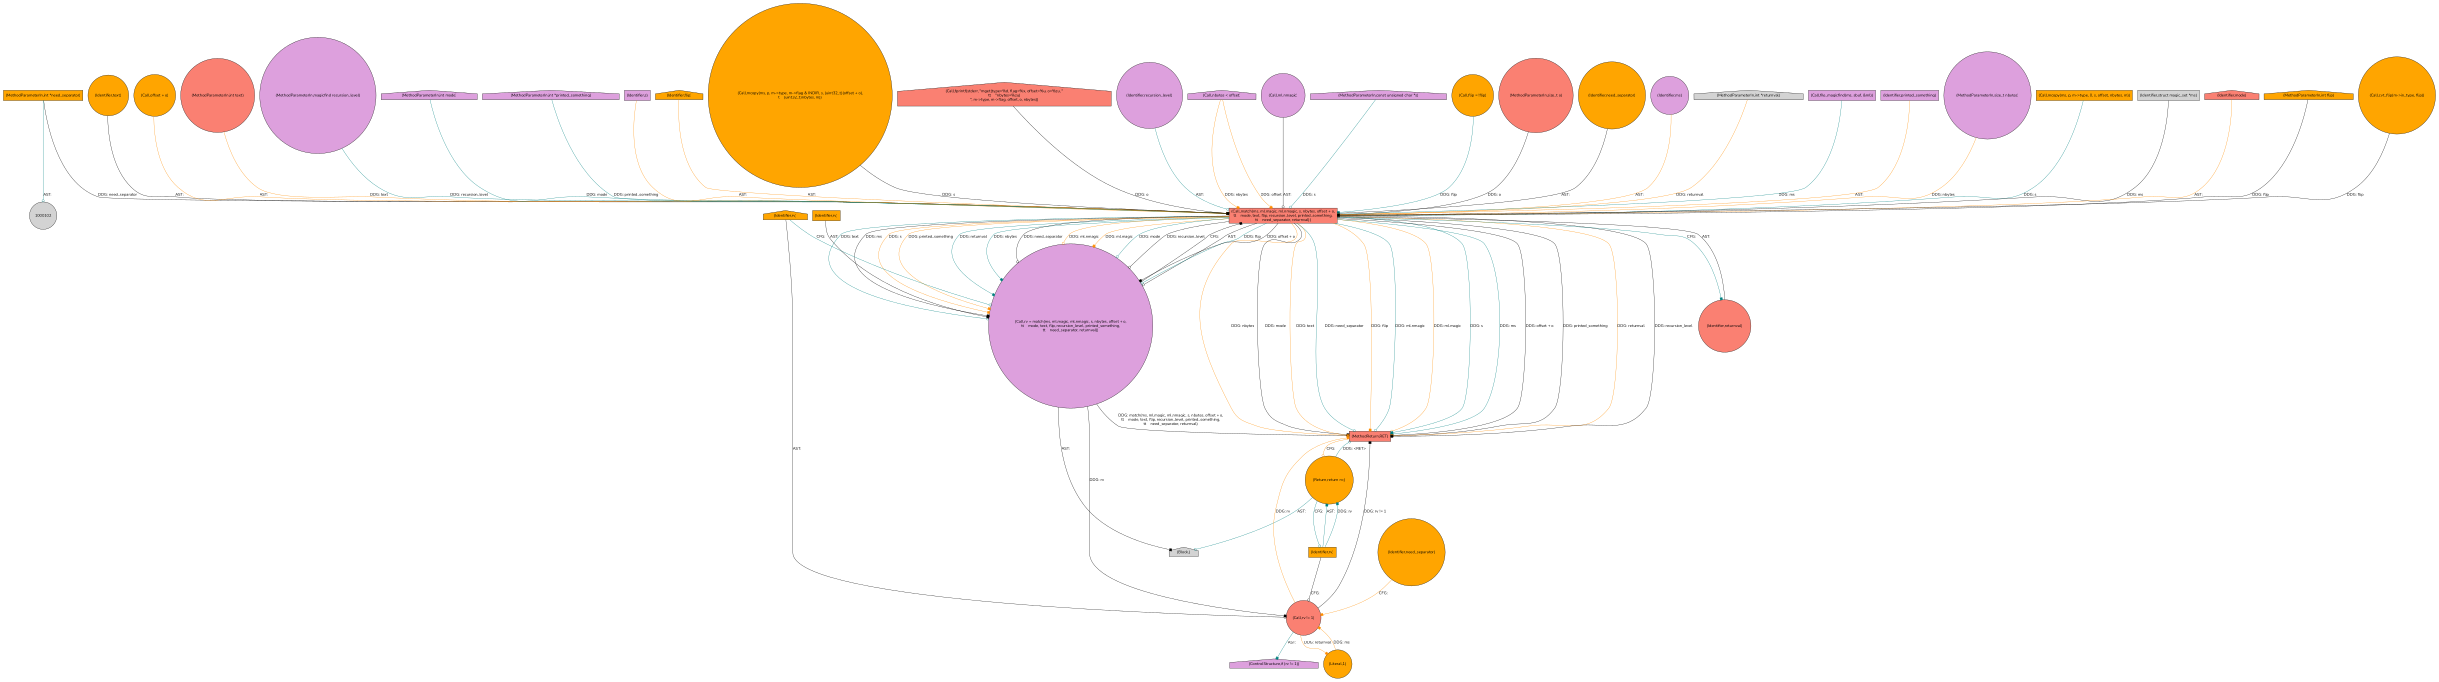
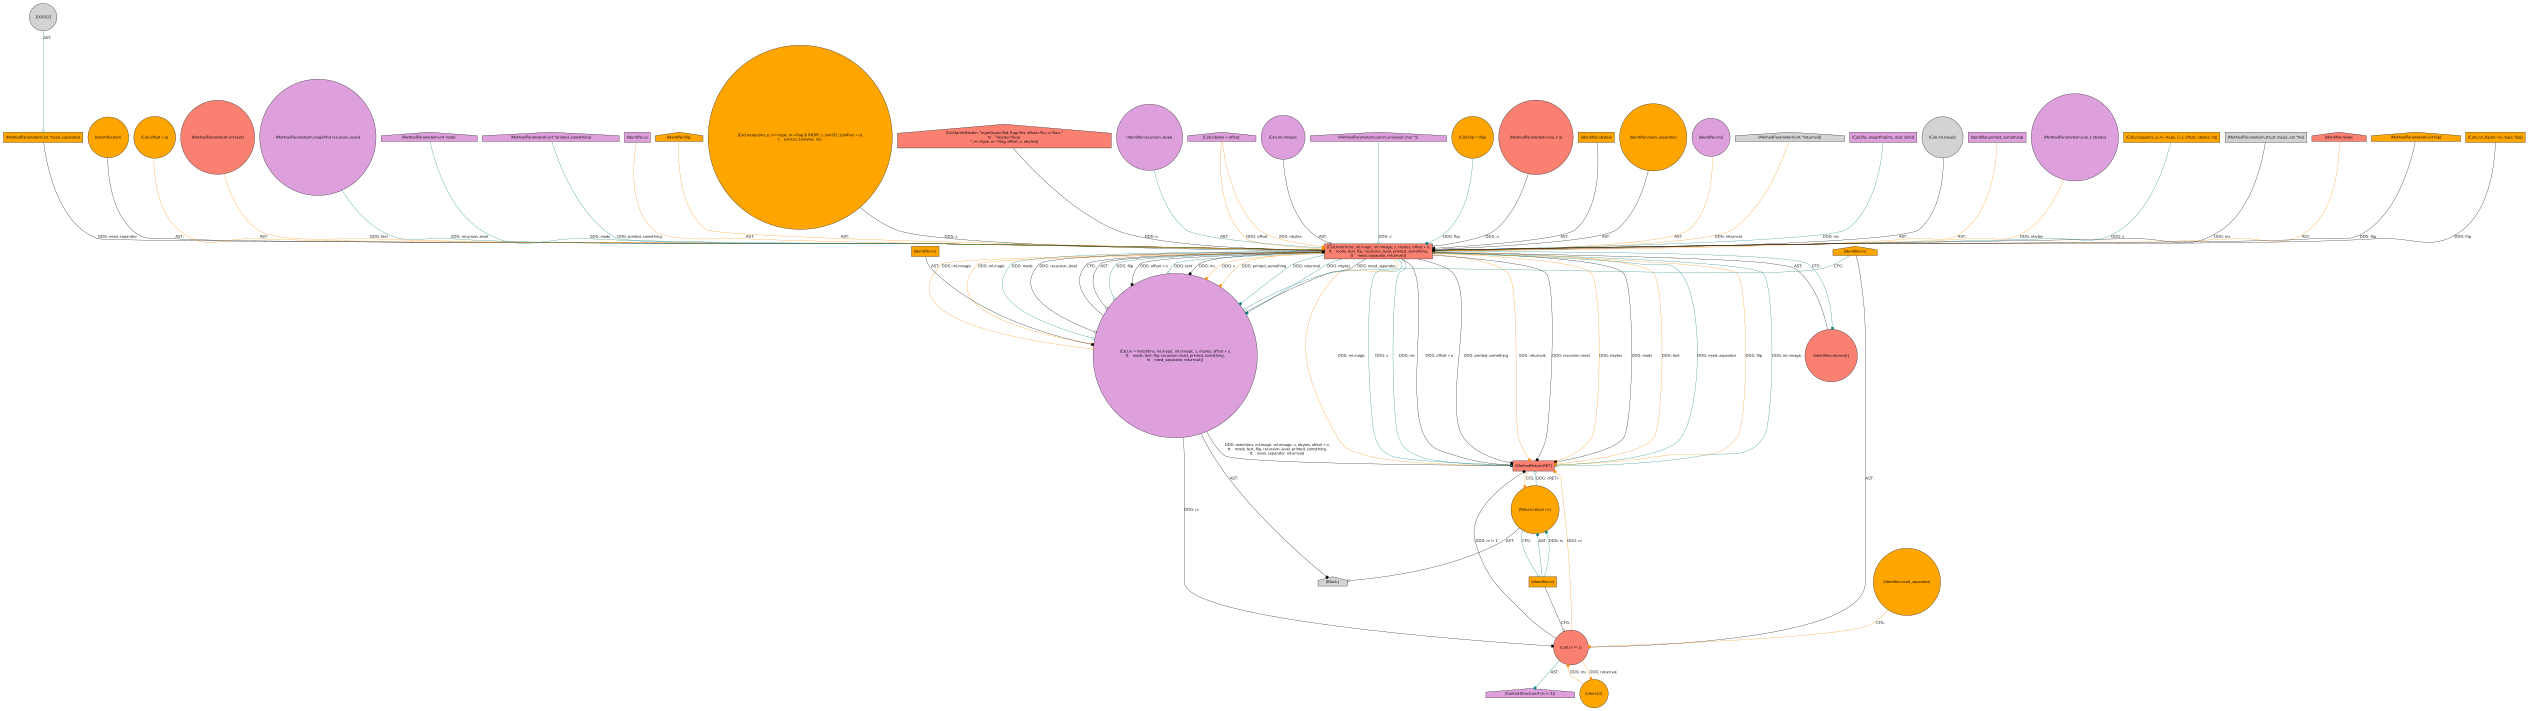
(2169, 95) -> (2266, 137)
(2397, 95) -> (2495, 137)
none -> (1596, 137)
none -> (1943, 137)
(43, 150) -> (43, 80)
(1333, 443) -> (1525, 478)
(1258, 530) -> (1438, 566)
